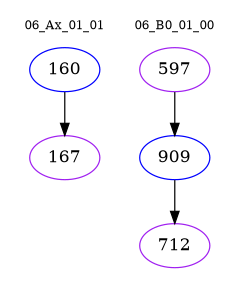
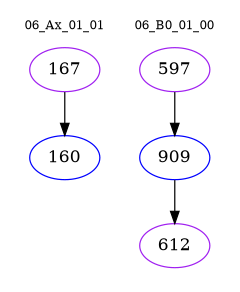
(65, 108) -> (65, 108)
(175, 246) -> (175, 246)
